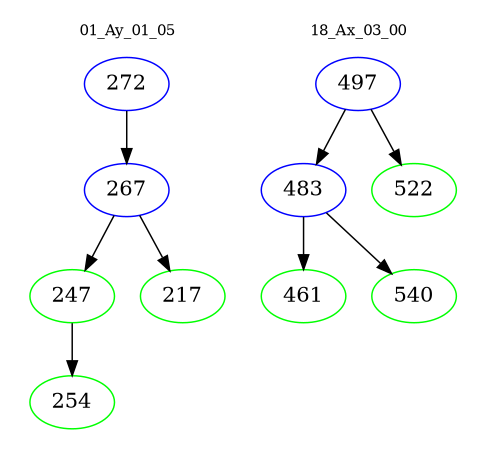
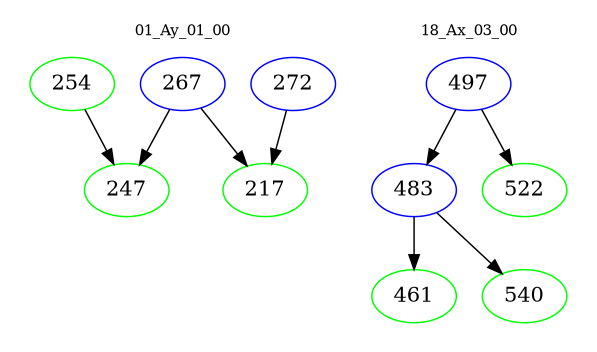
(127, 32) -> (183, 32)
(127, 130) -> (281, 130)
(72, 342) -> (96, 130)
